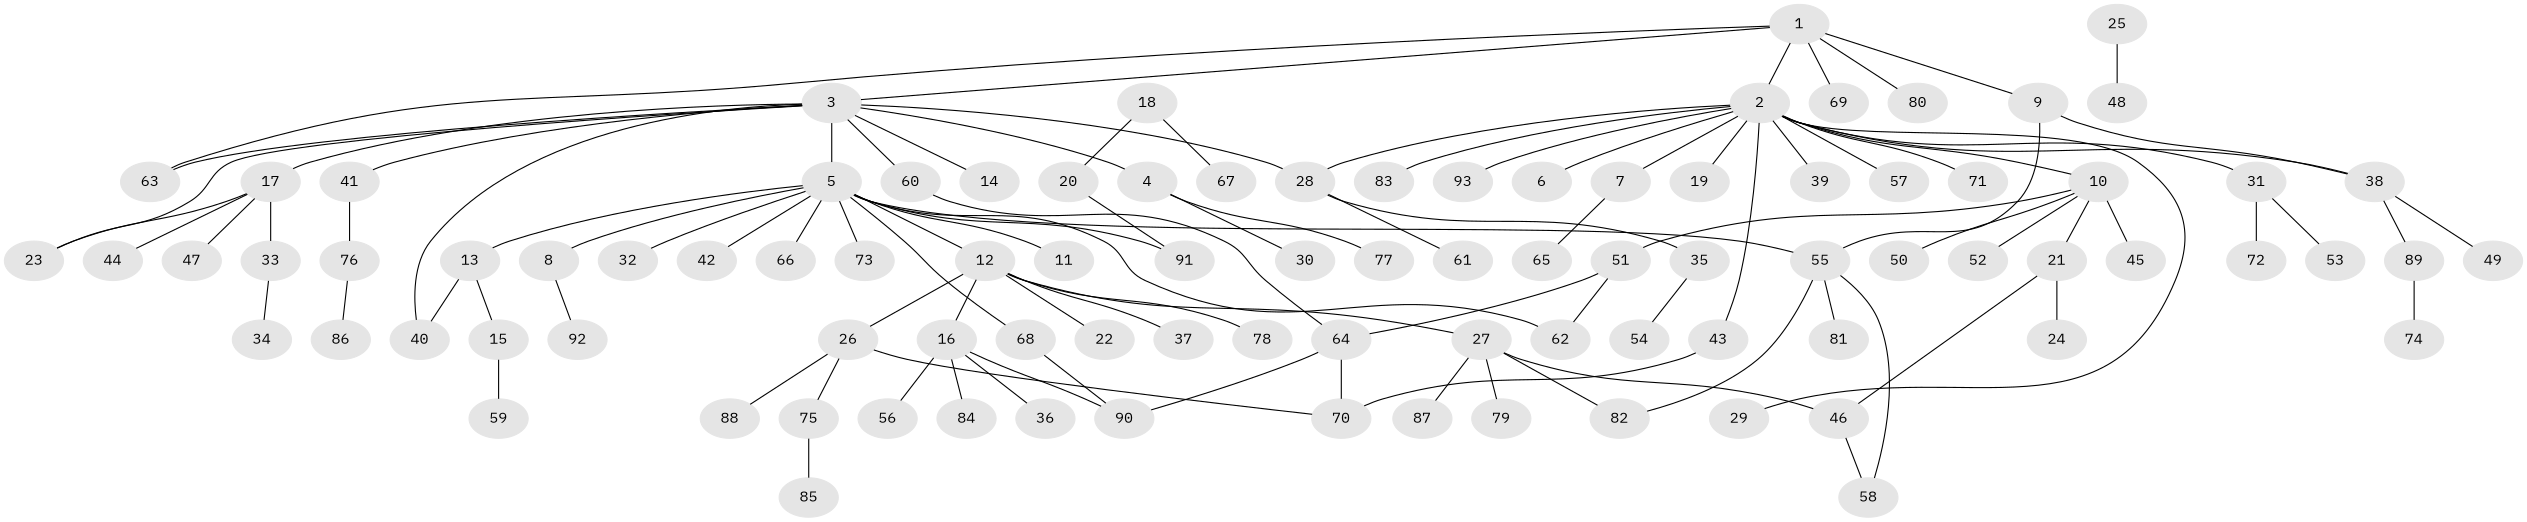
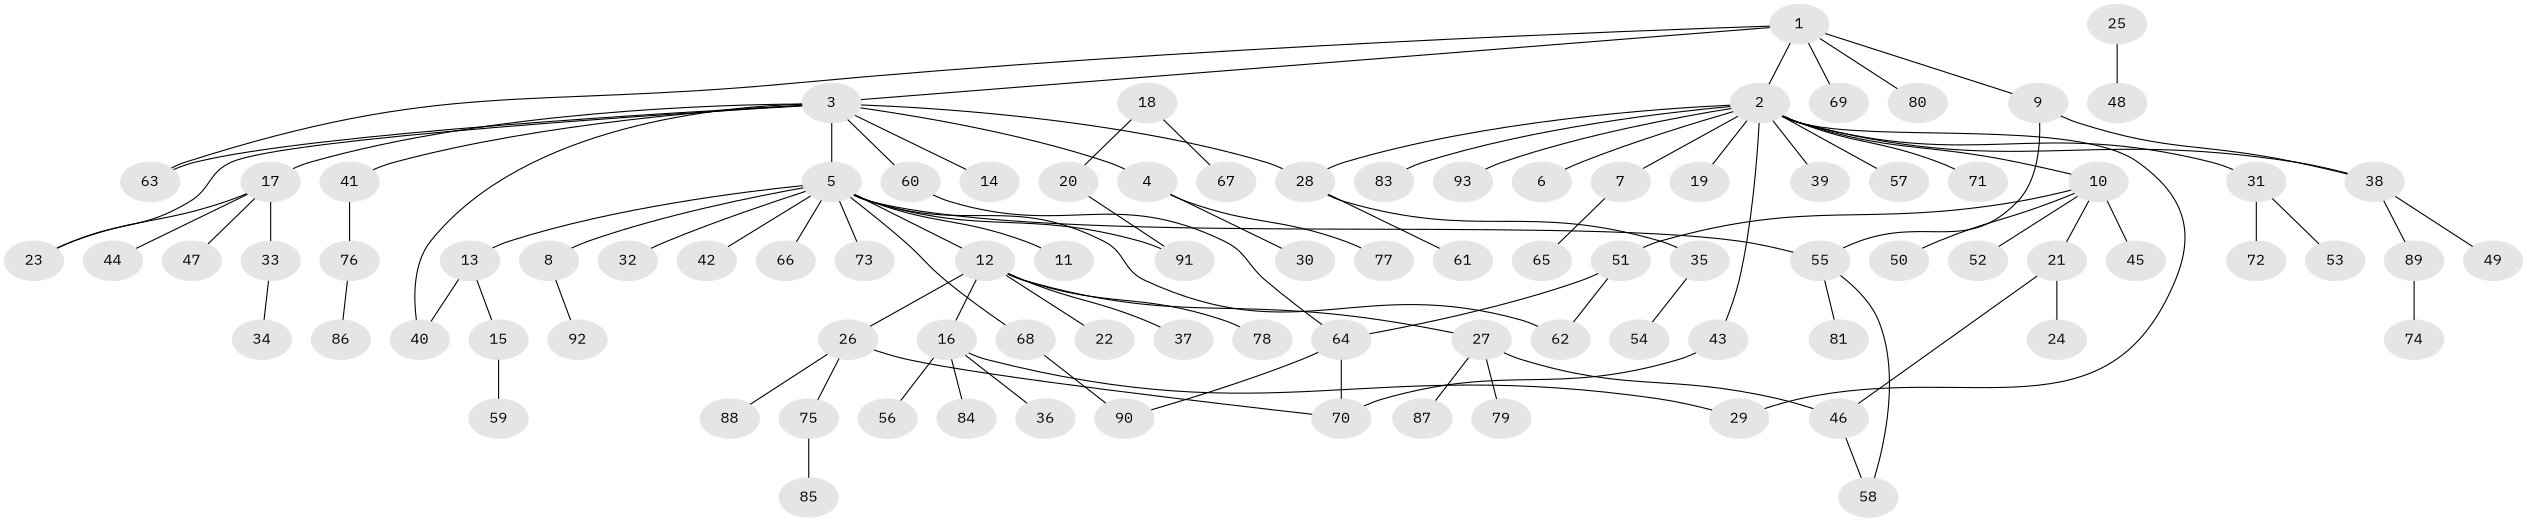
(1009, 369) -> (1321, 391)
(1620, 419) -> none
